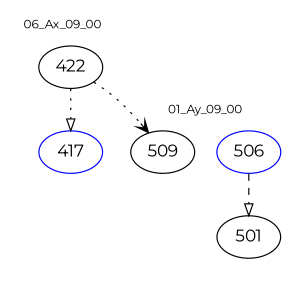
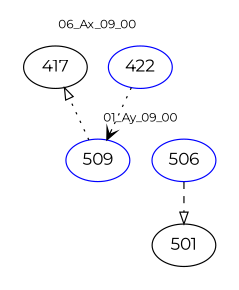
(71, 67) -> (140, 67)
(71, 104) -> (79, 119)
(71, 152) -> (55, 67)
(163, 152) -> (98, 160)
